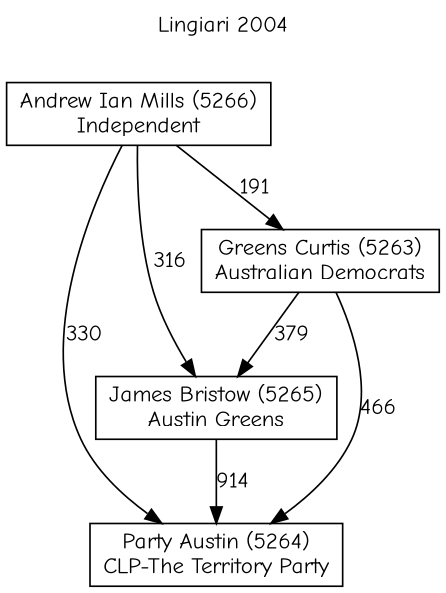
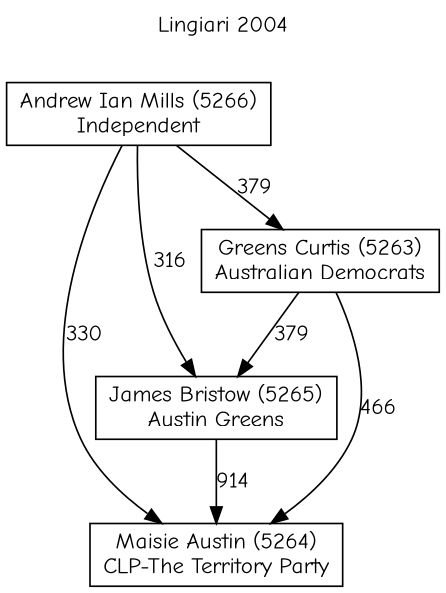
(255, 187) -> (255, 187)
(216, 555) -> (216, 555)
